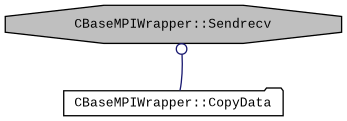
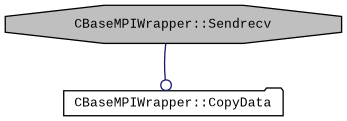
(182, 72) -> (165, 62)
